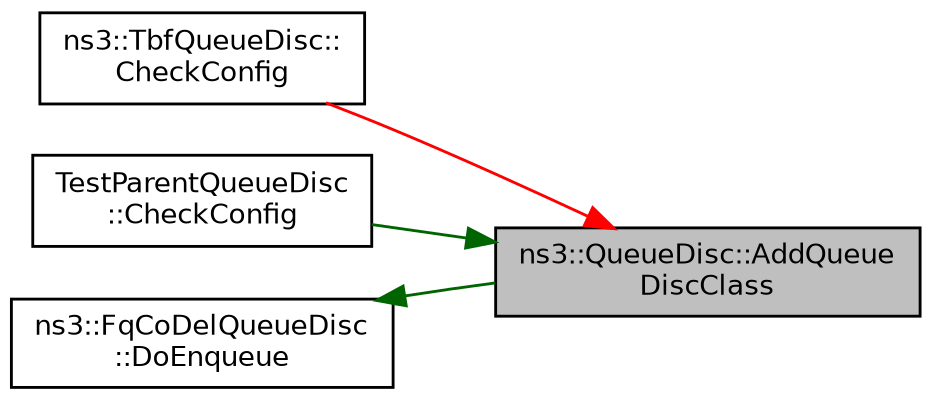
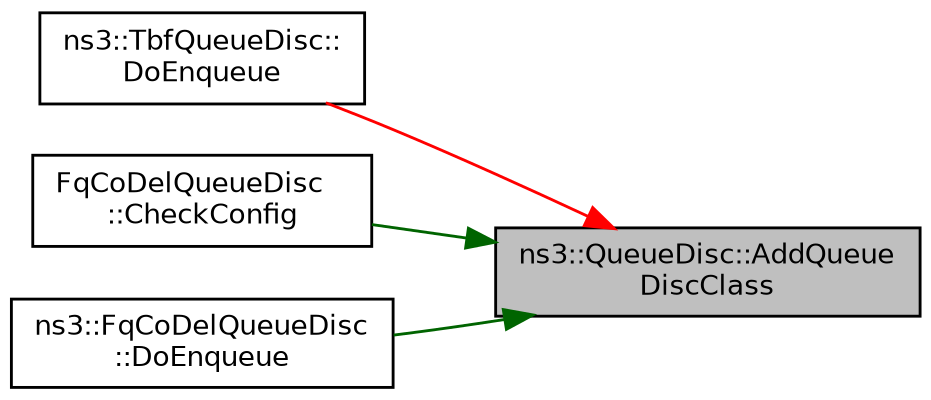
(202, 58) -> (202, 58)
(202, 201) -> (202, 201)
(450, 289) -> (449, 328)
